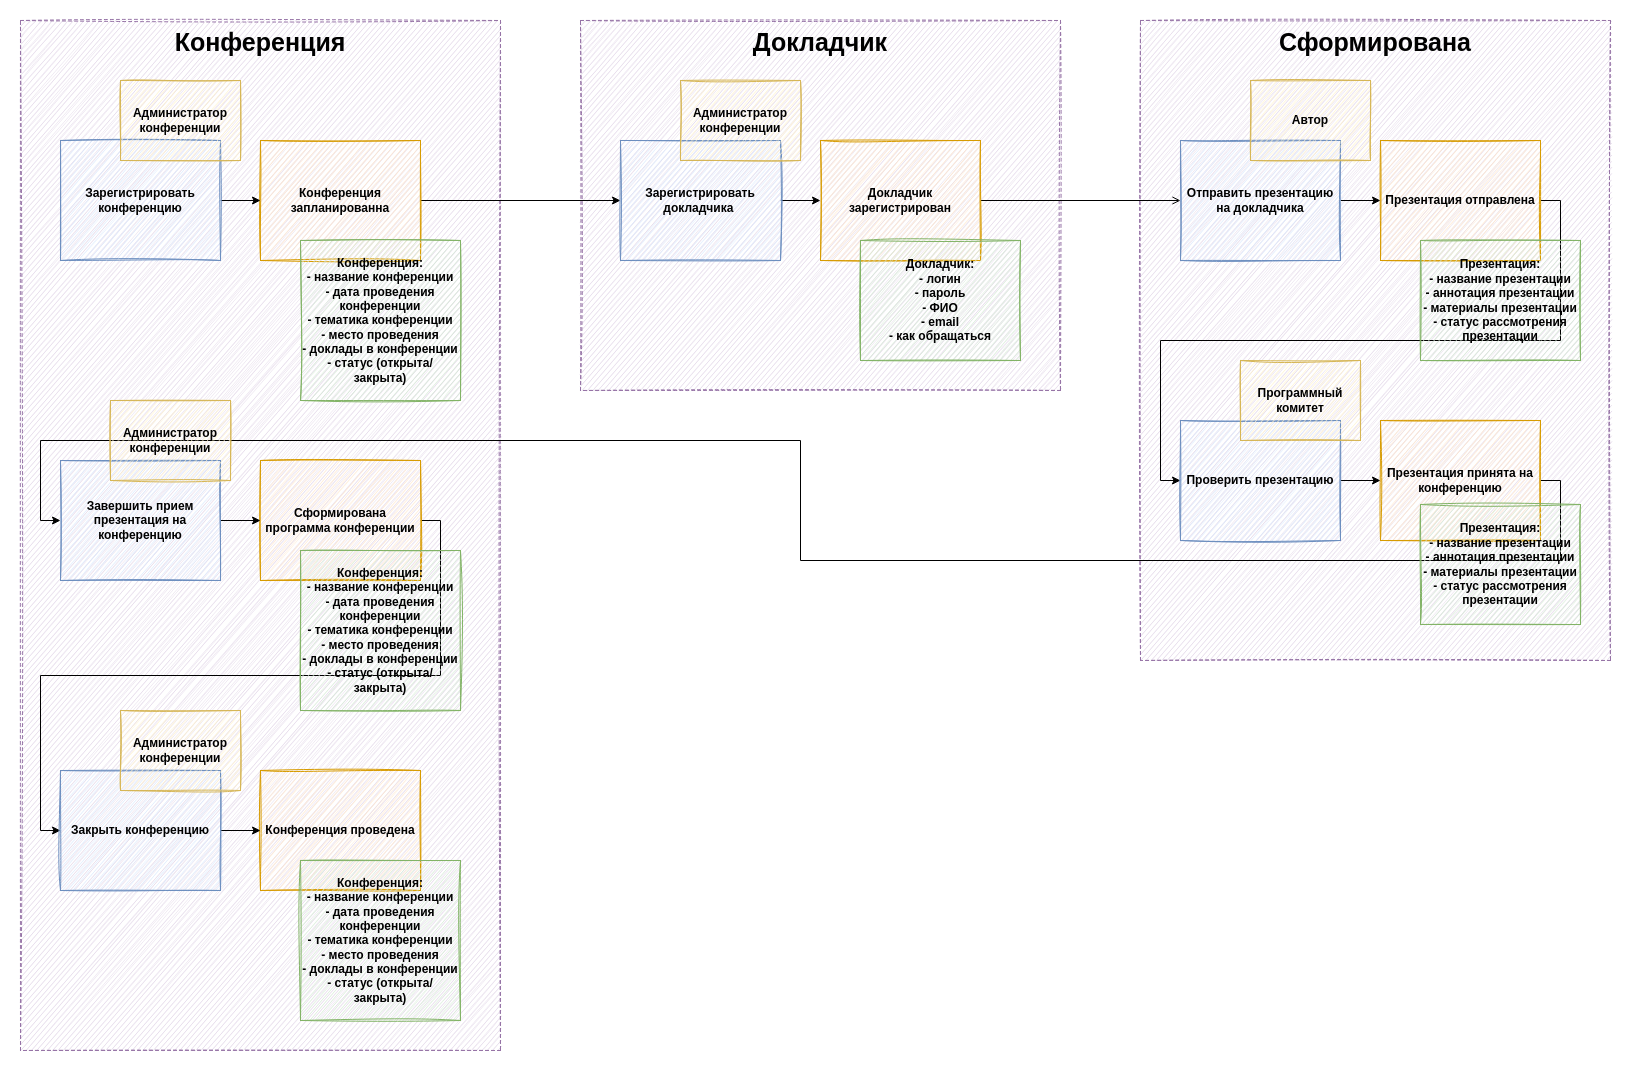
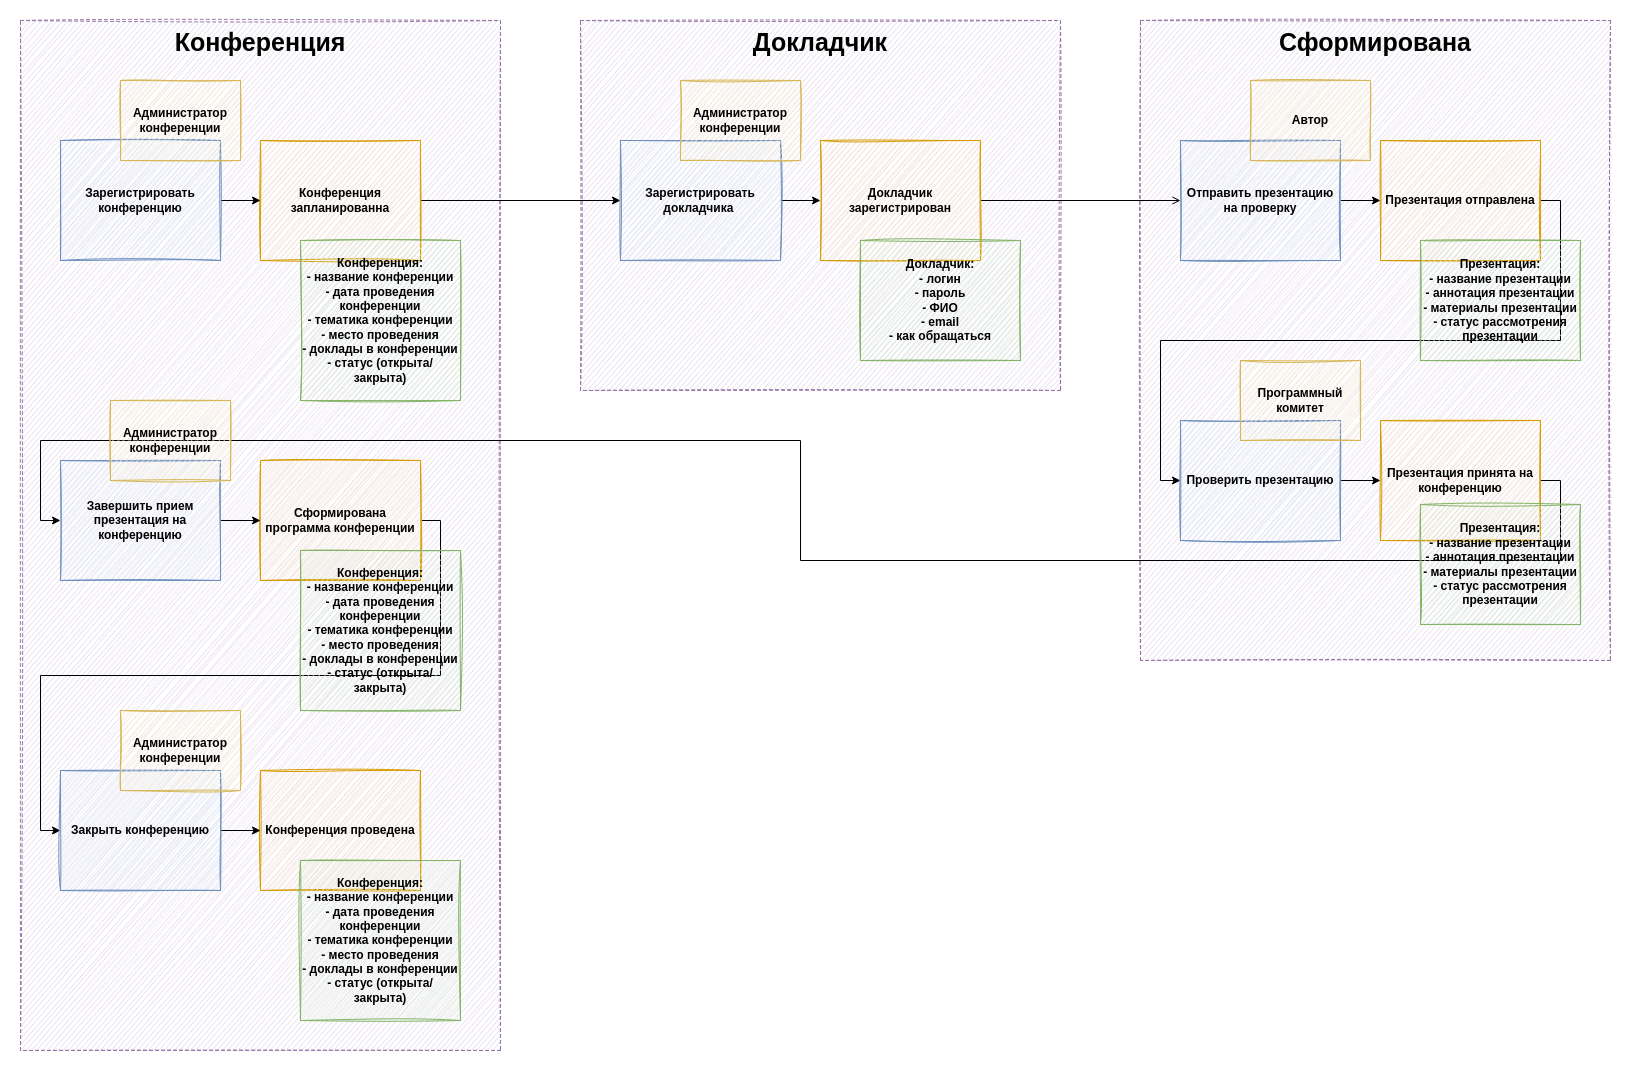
(1261, 201) -> (1261, 201)
